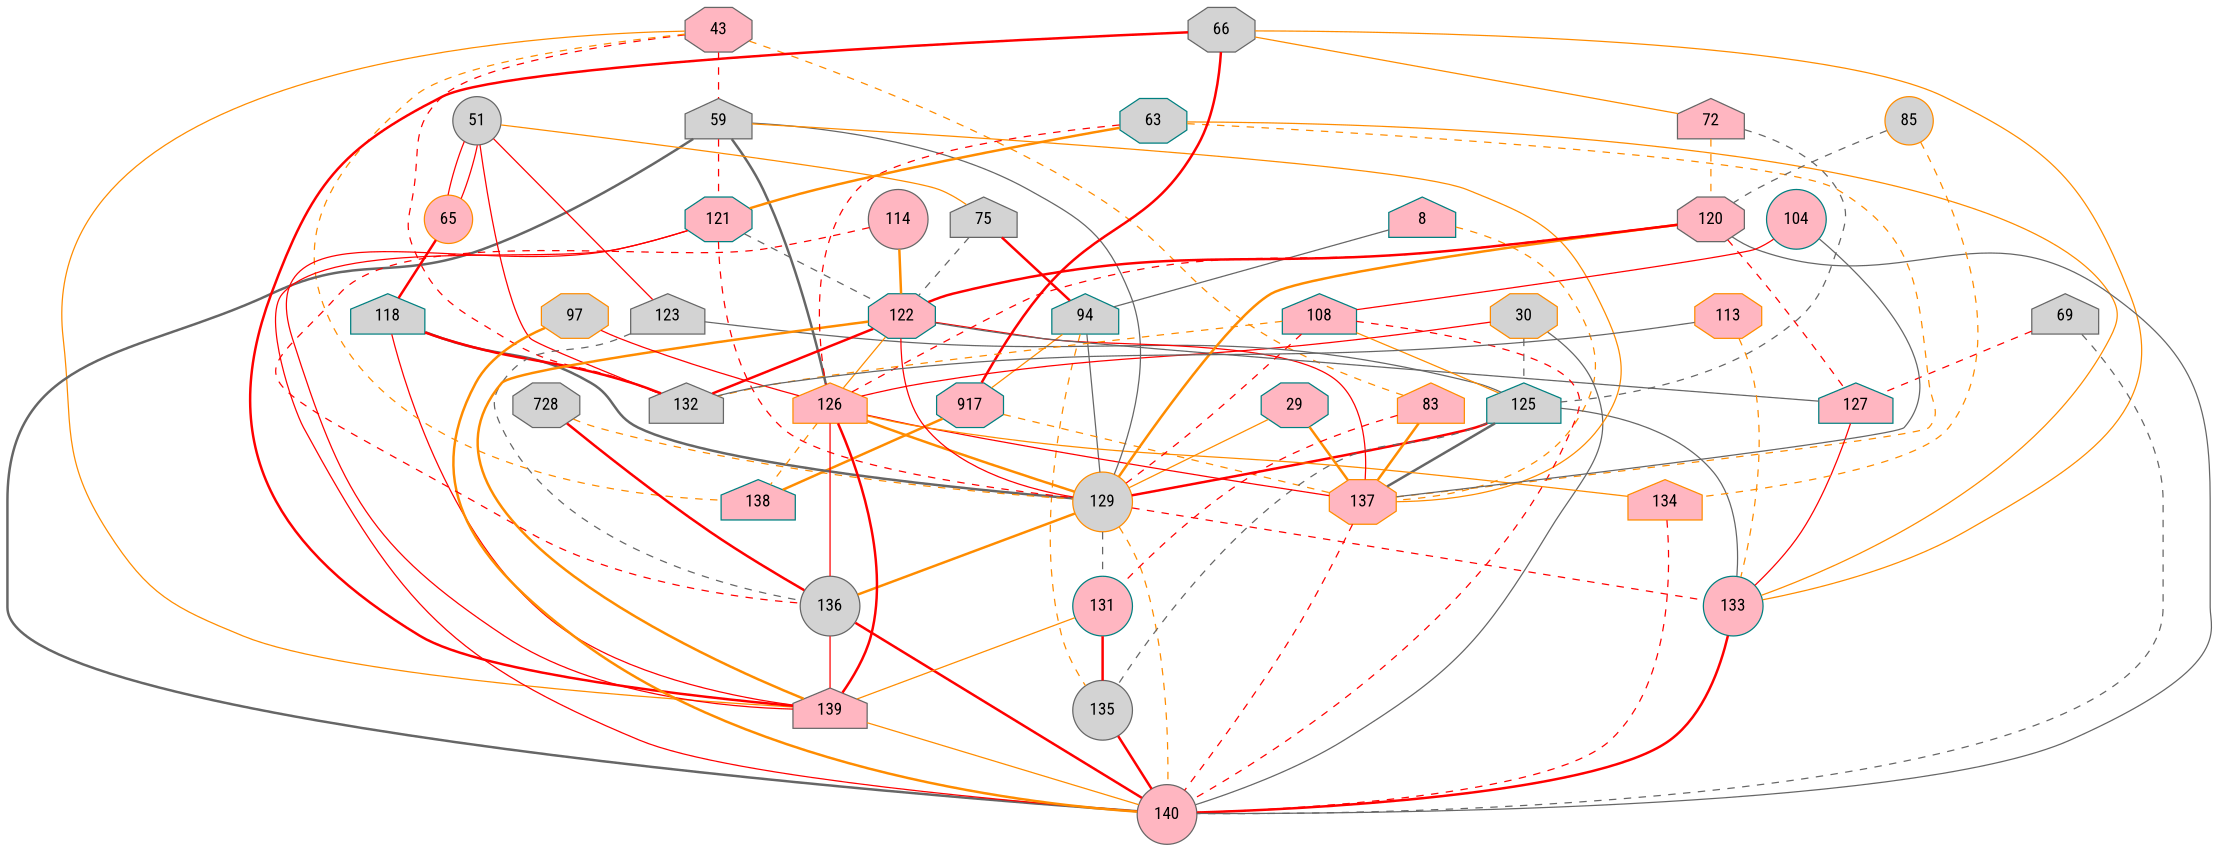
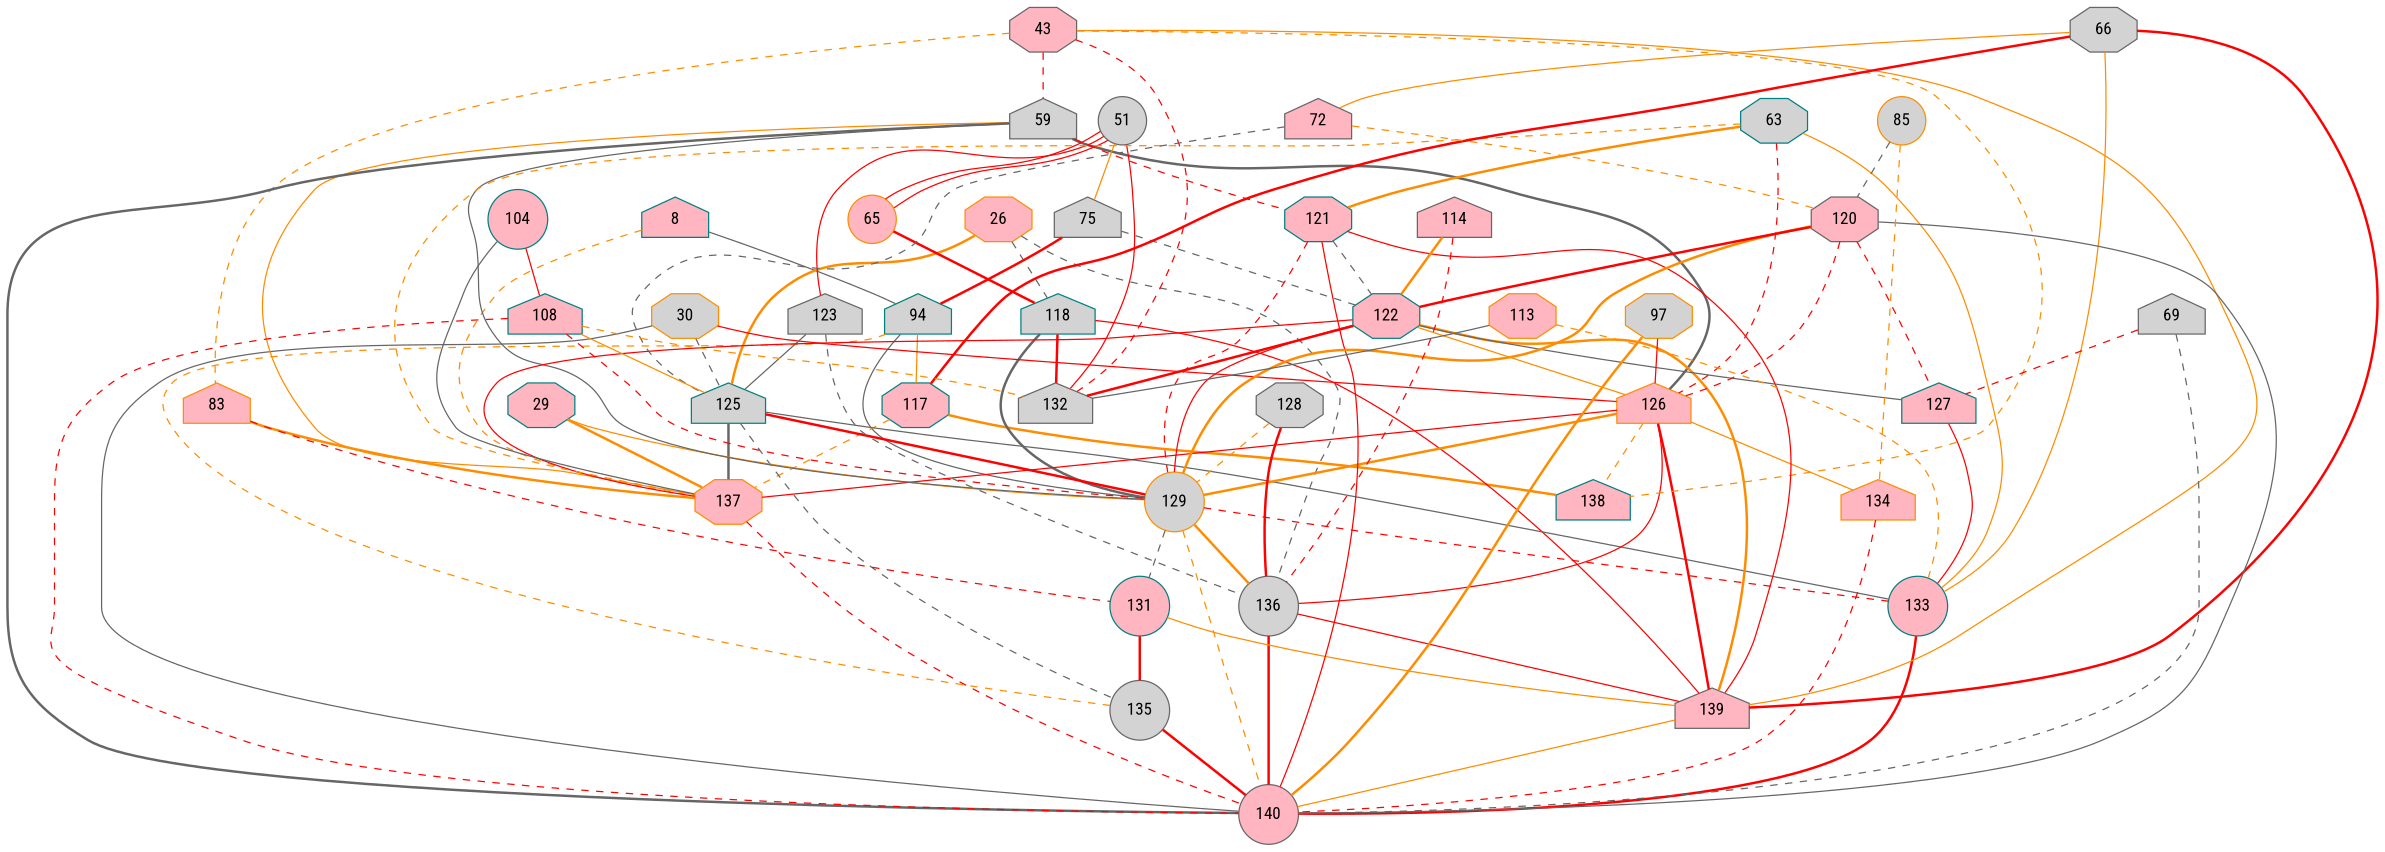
(898, 219) -> (1454, 219)
none -> (999, 219)
(546, 405) -> (1290, 405)
(970, 405) -> (916, 405)
